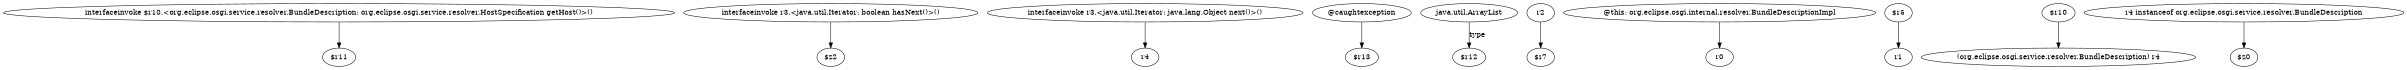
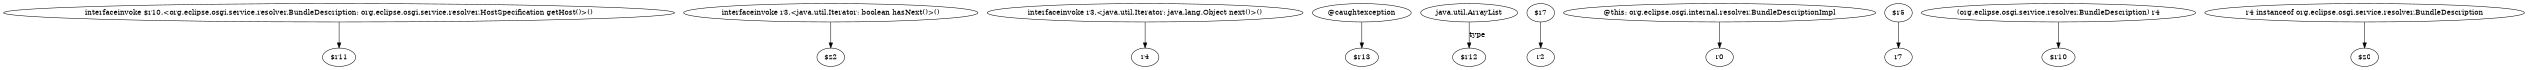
(1541, 32) -> (1541, 32)
(2058, 32) -> (2058, 32)
(1898, 57) -> (1898, 57)
